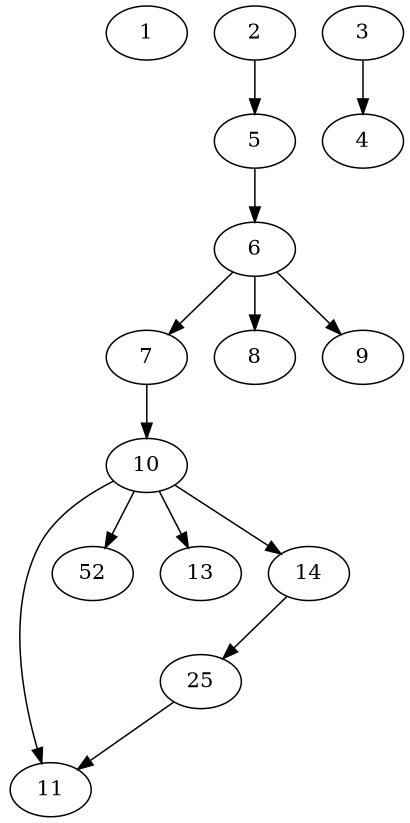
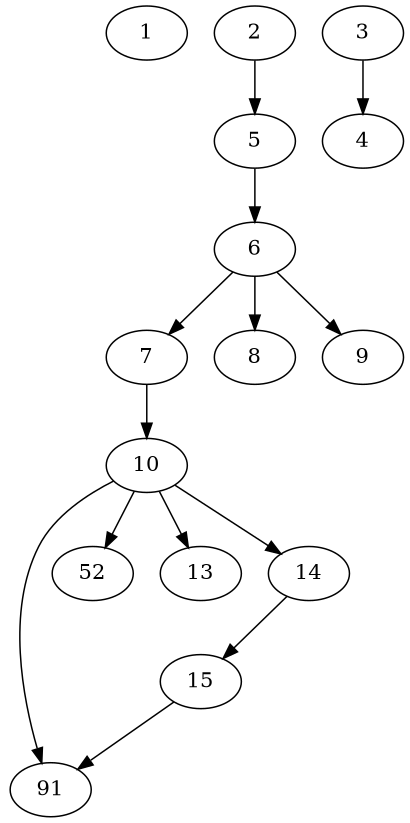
(201, 682) -> (201, 682)
(51, 790) -> (51, 790)
